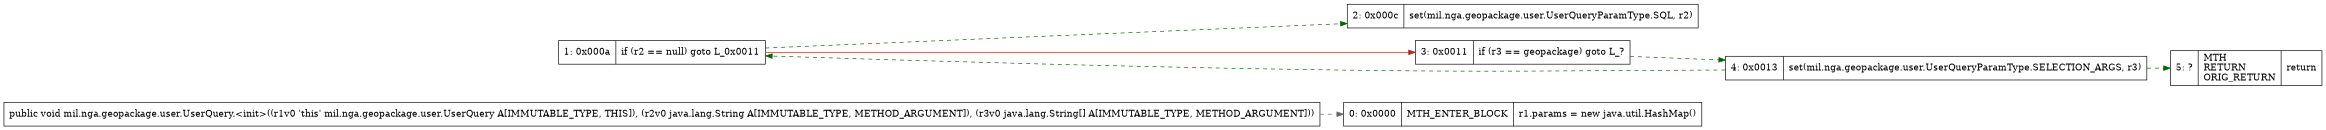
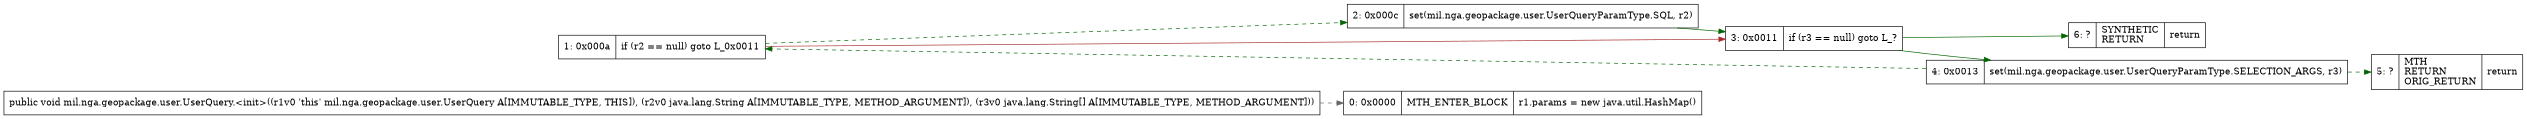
none -> (1698, 30)
none -> (2137, 35)
(1552, 52) -> (1843, 38)
(1674, 58) -> (1942, 55)
